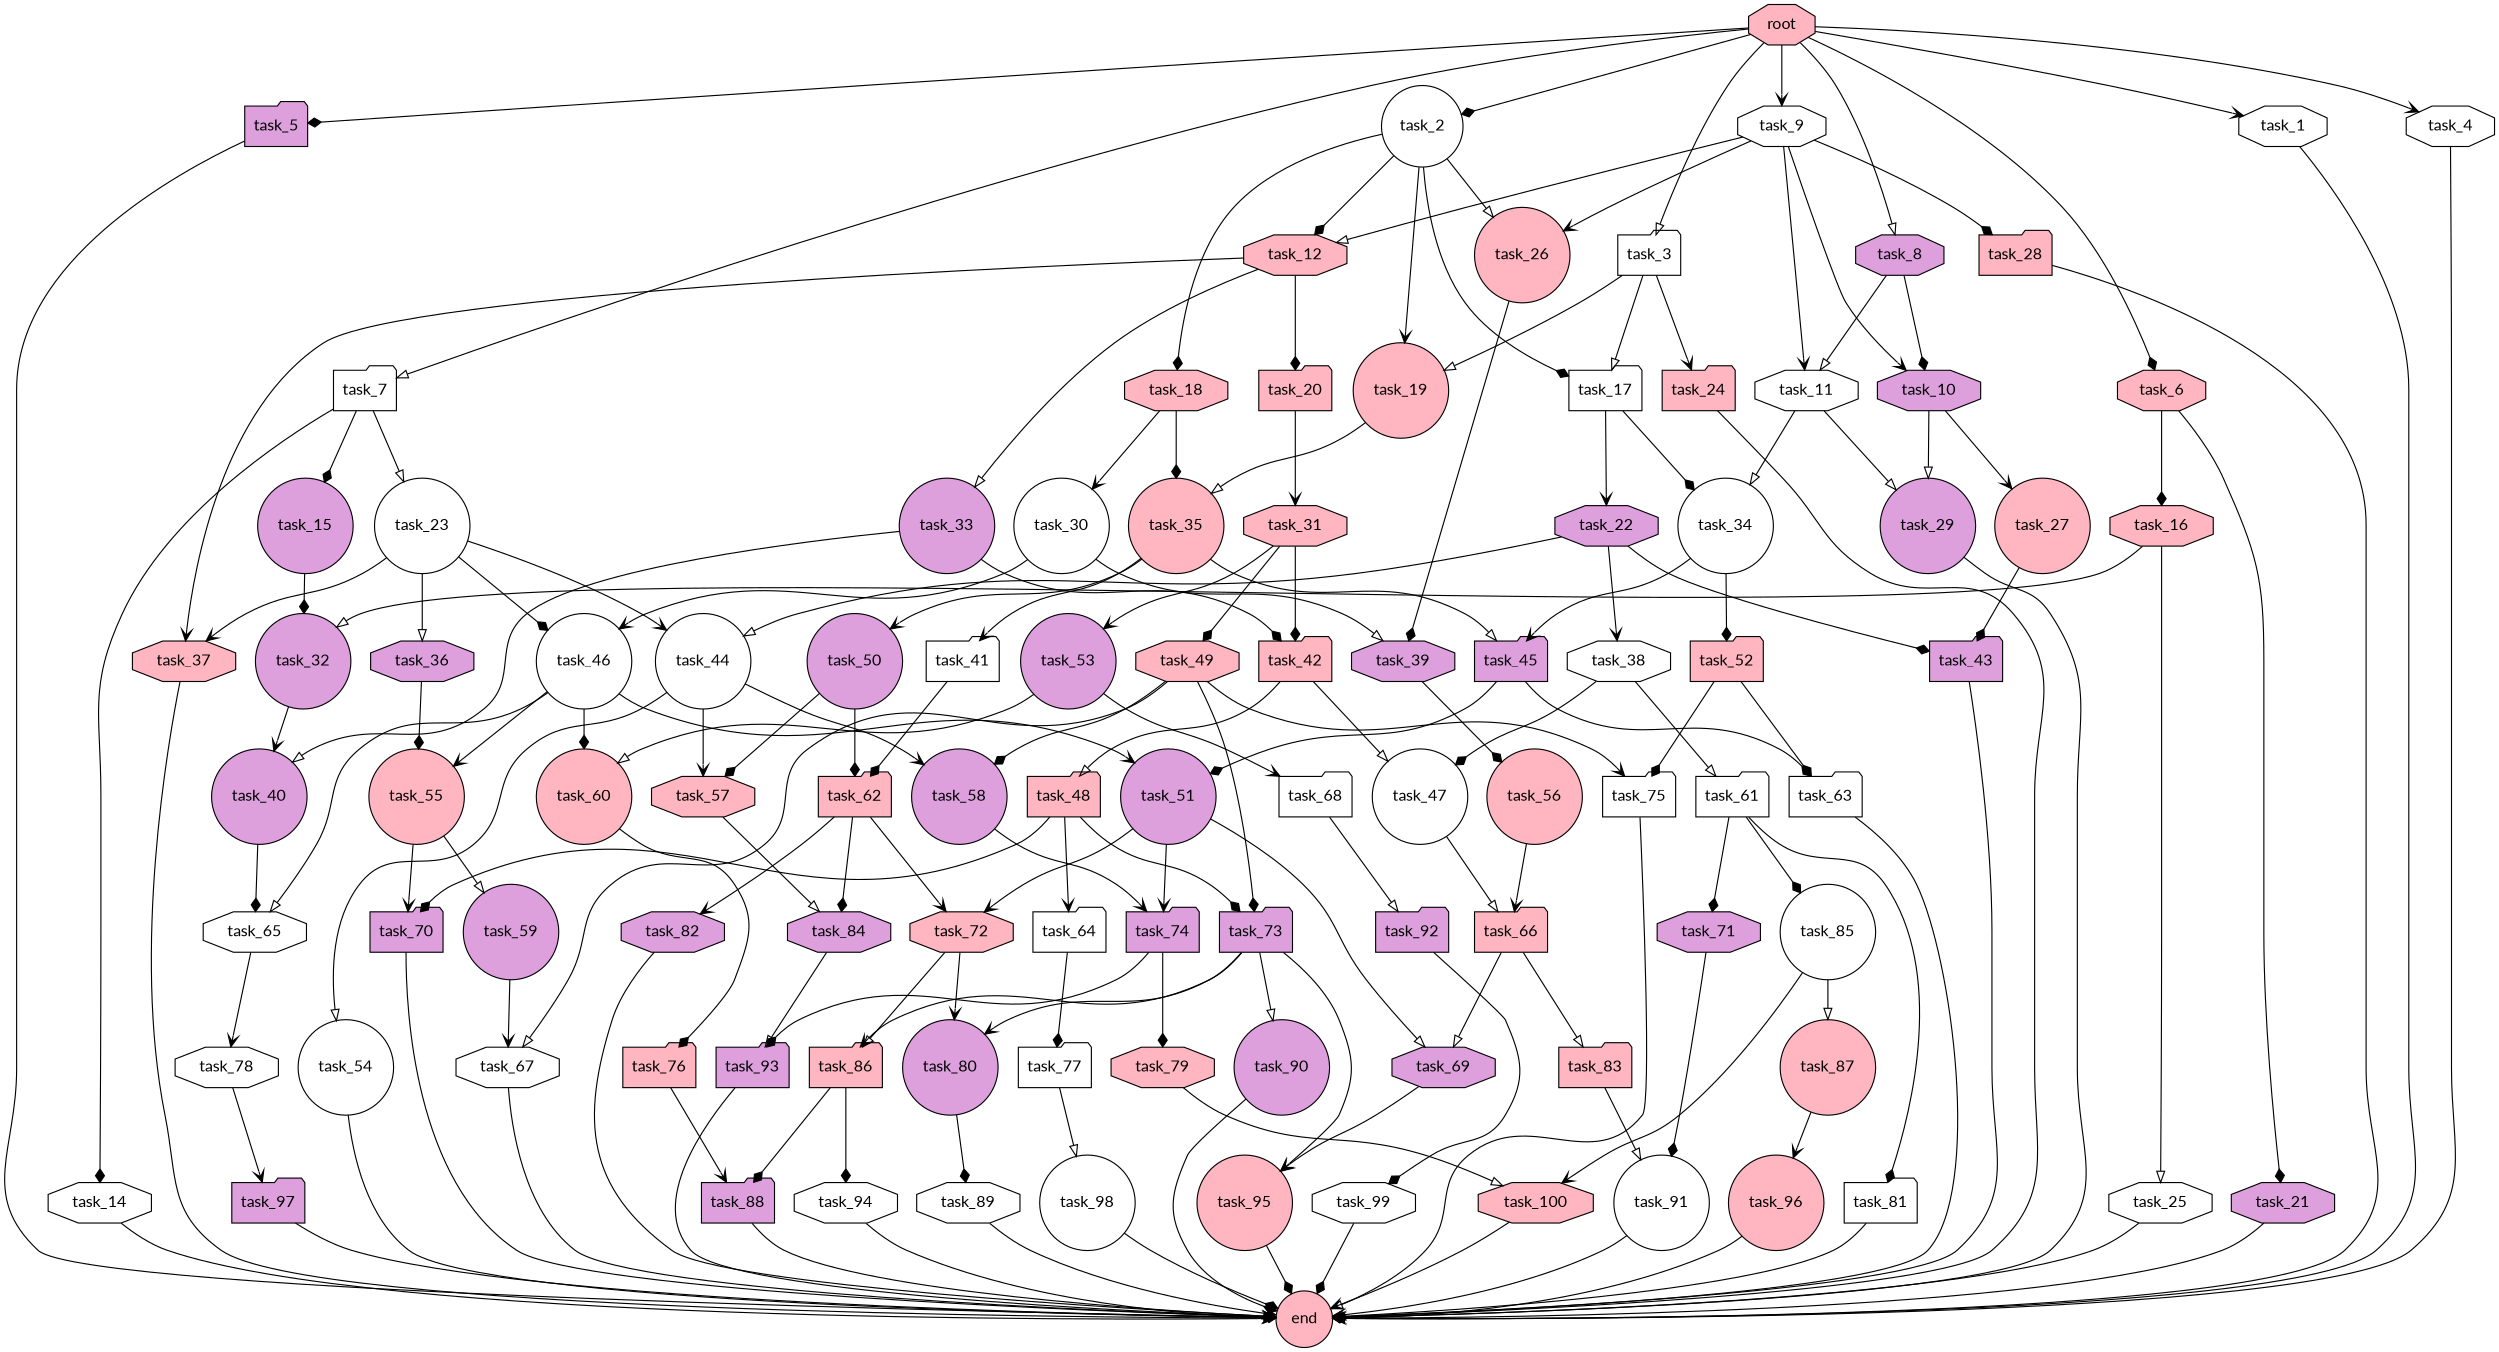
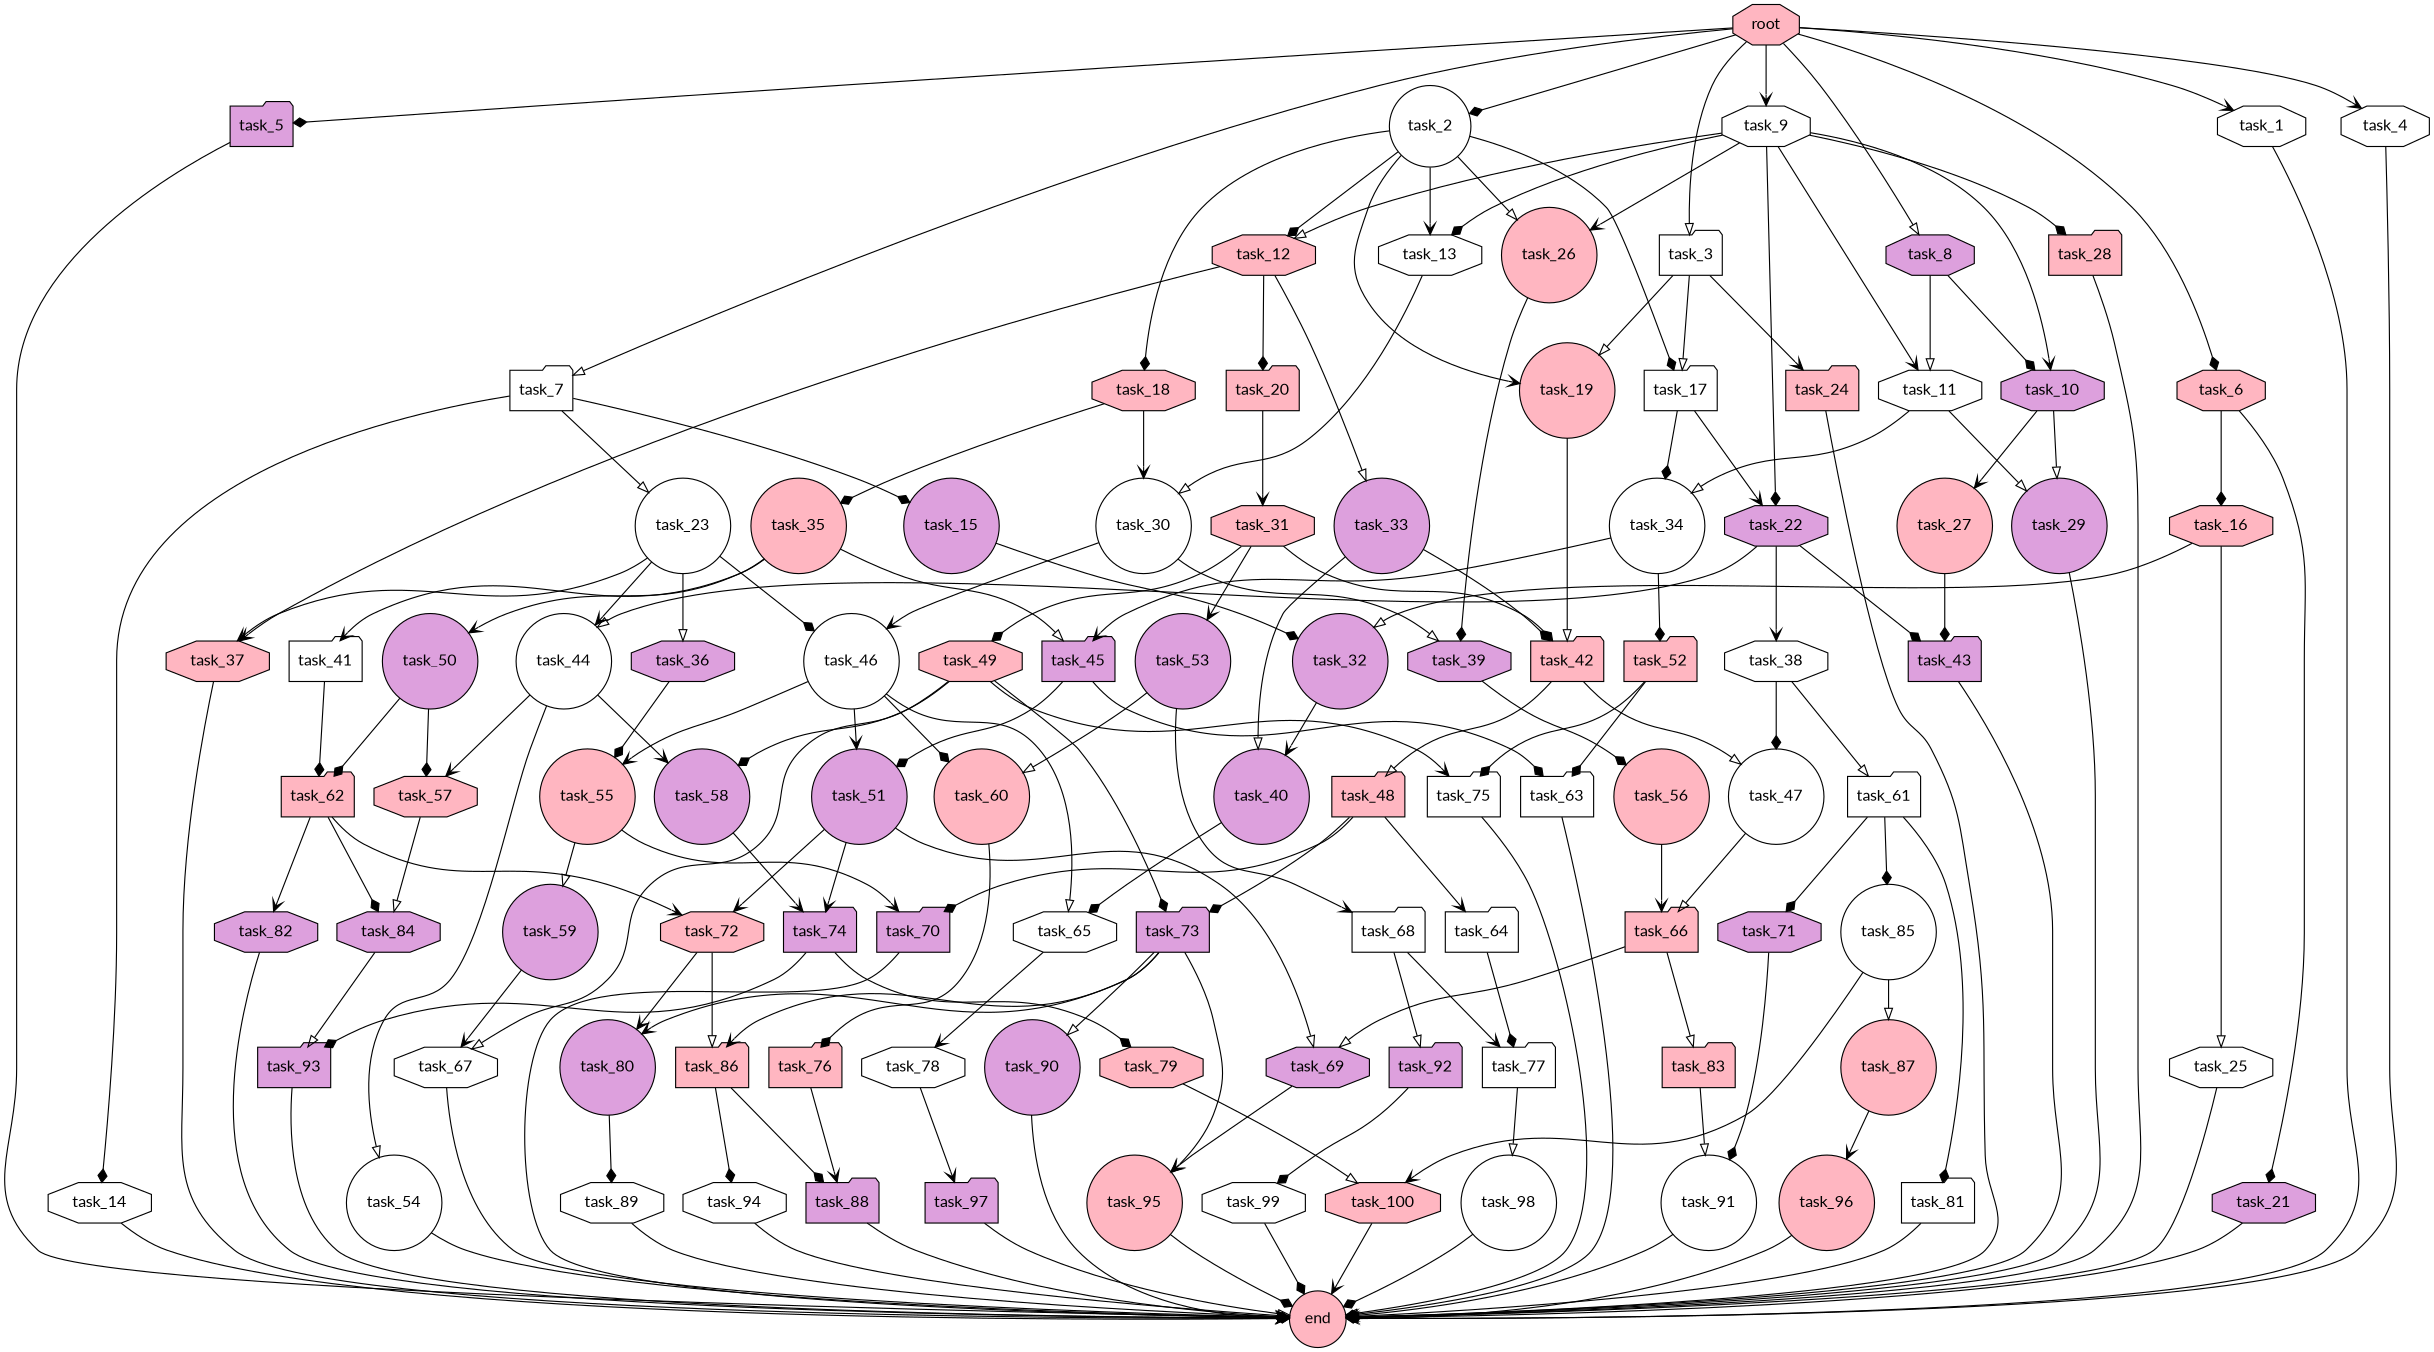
none -> (1430, 255)
none -> (1771, 319)
(1286, 458) -> (1567, 534)
none -> (1443, 989)
